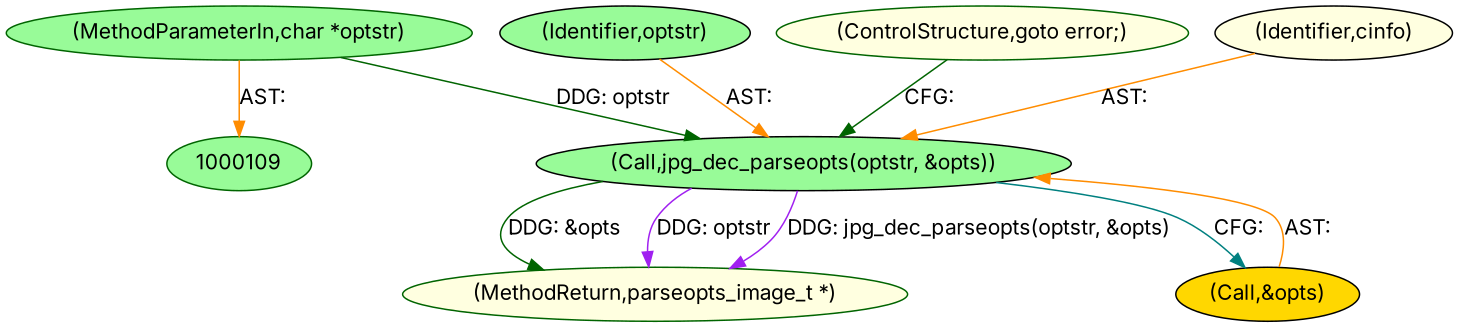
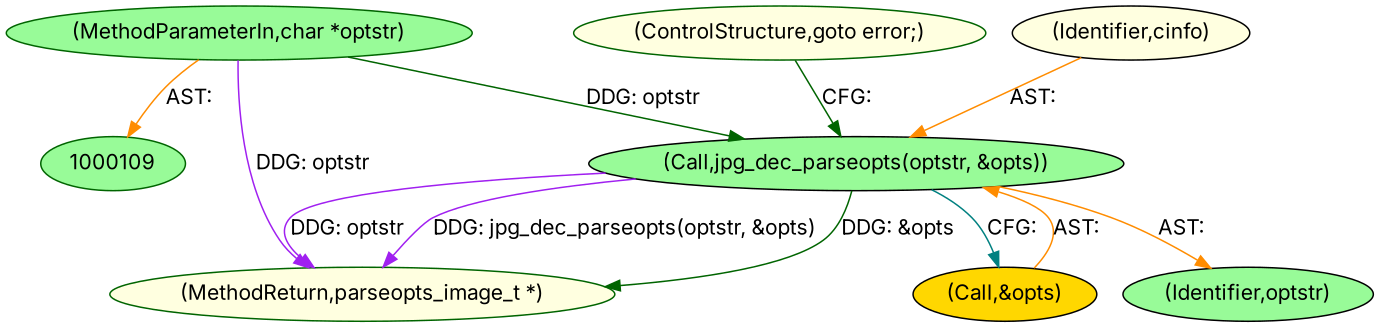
(708, 93) -> (1102, 214)
none -> (249, 166)
